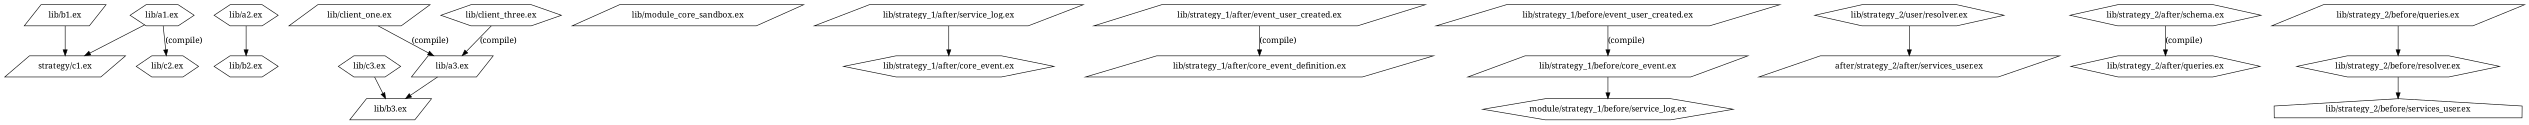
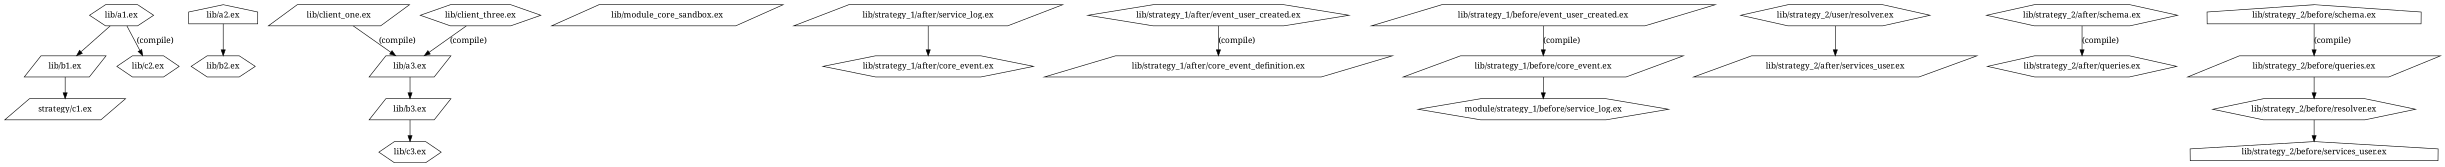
(246, 15) -> (223, 15)
(1260, 15) -> (1218, 15)
none -> (2314, 15)
(117, 39) -> (96, 39)
(1909, 66) -> (1835, 66)
(379, 85) -> (410, 128)
